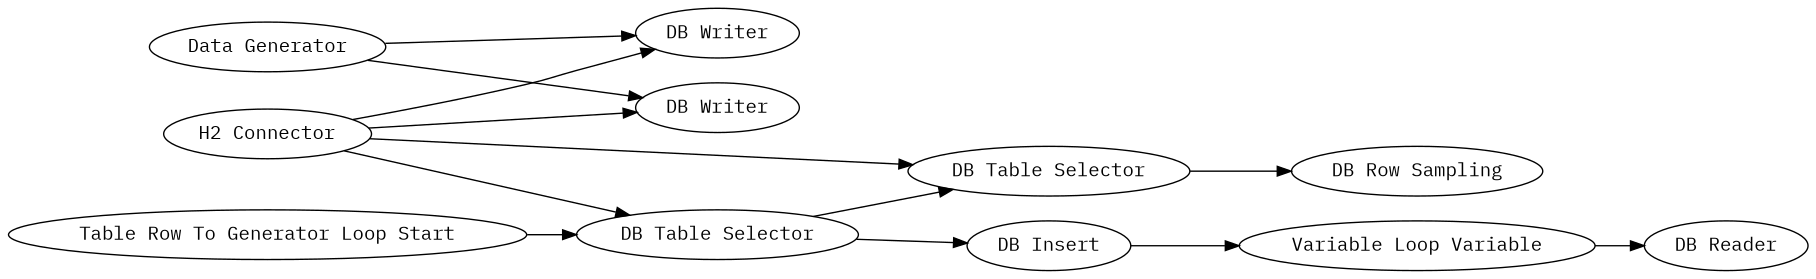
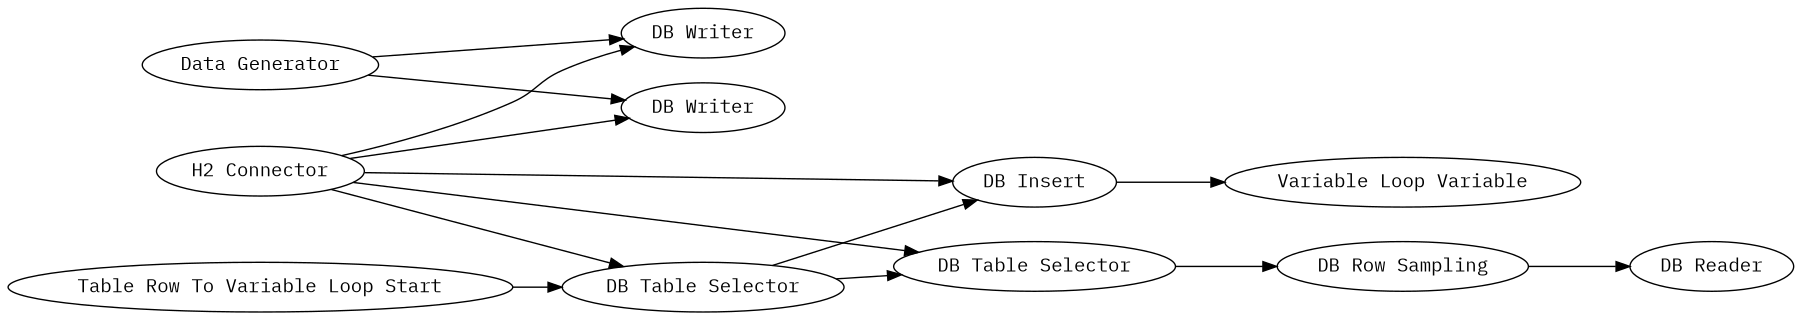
none -> (652, 177)
(268, 235) -> (260, 287)
(1613, 246) -> (1572, 266)
